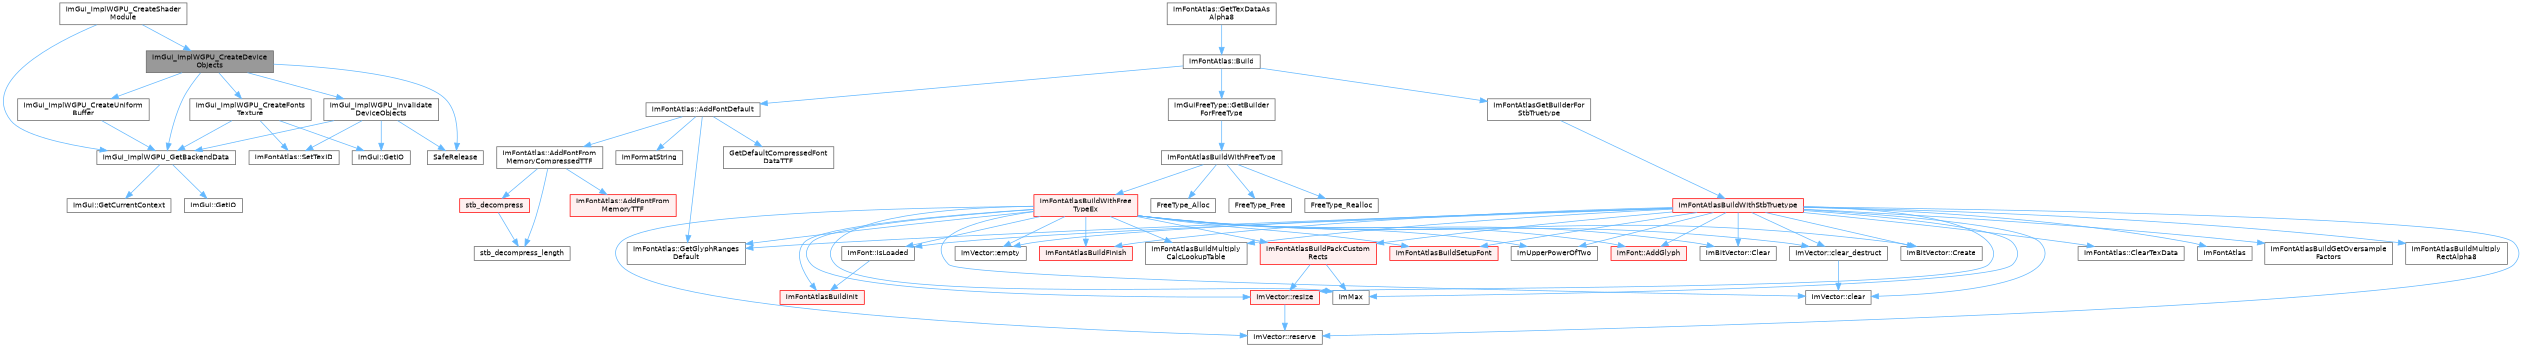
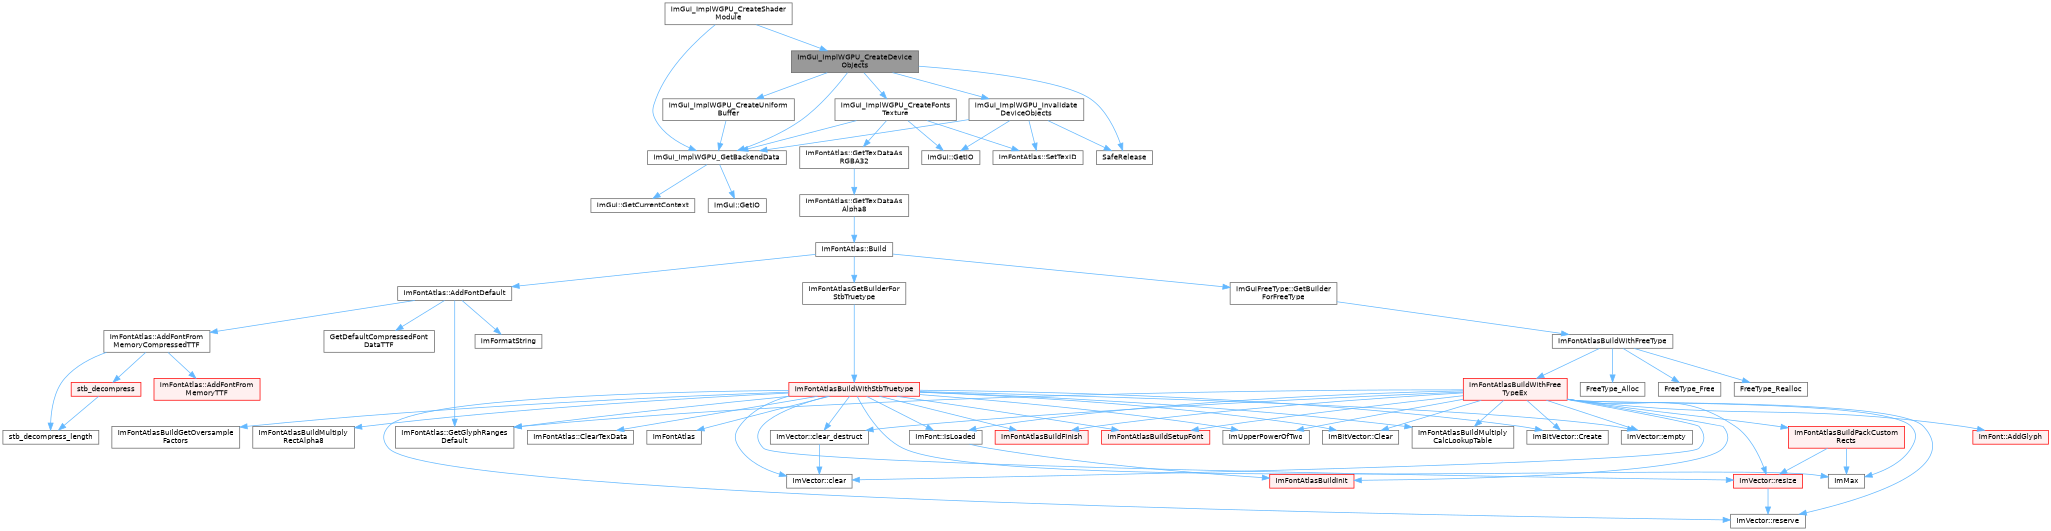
none -> (854, 158)
(1571, 221) -> none
(1707, 222) -> none
